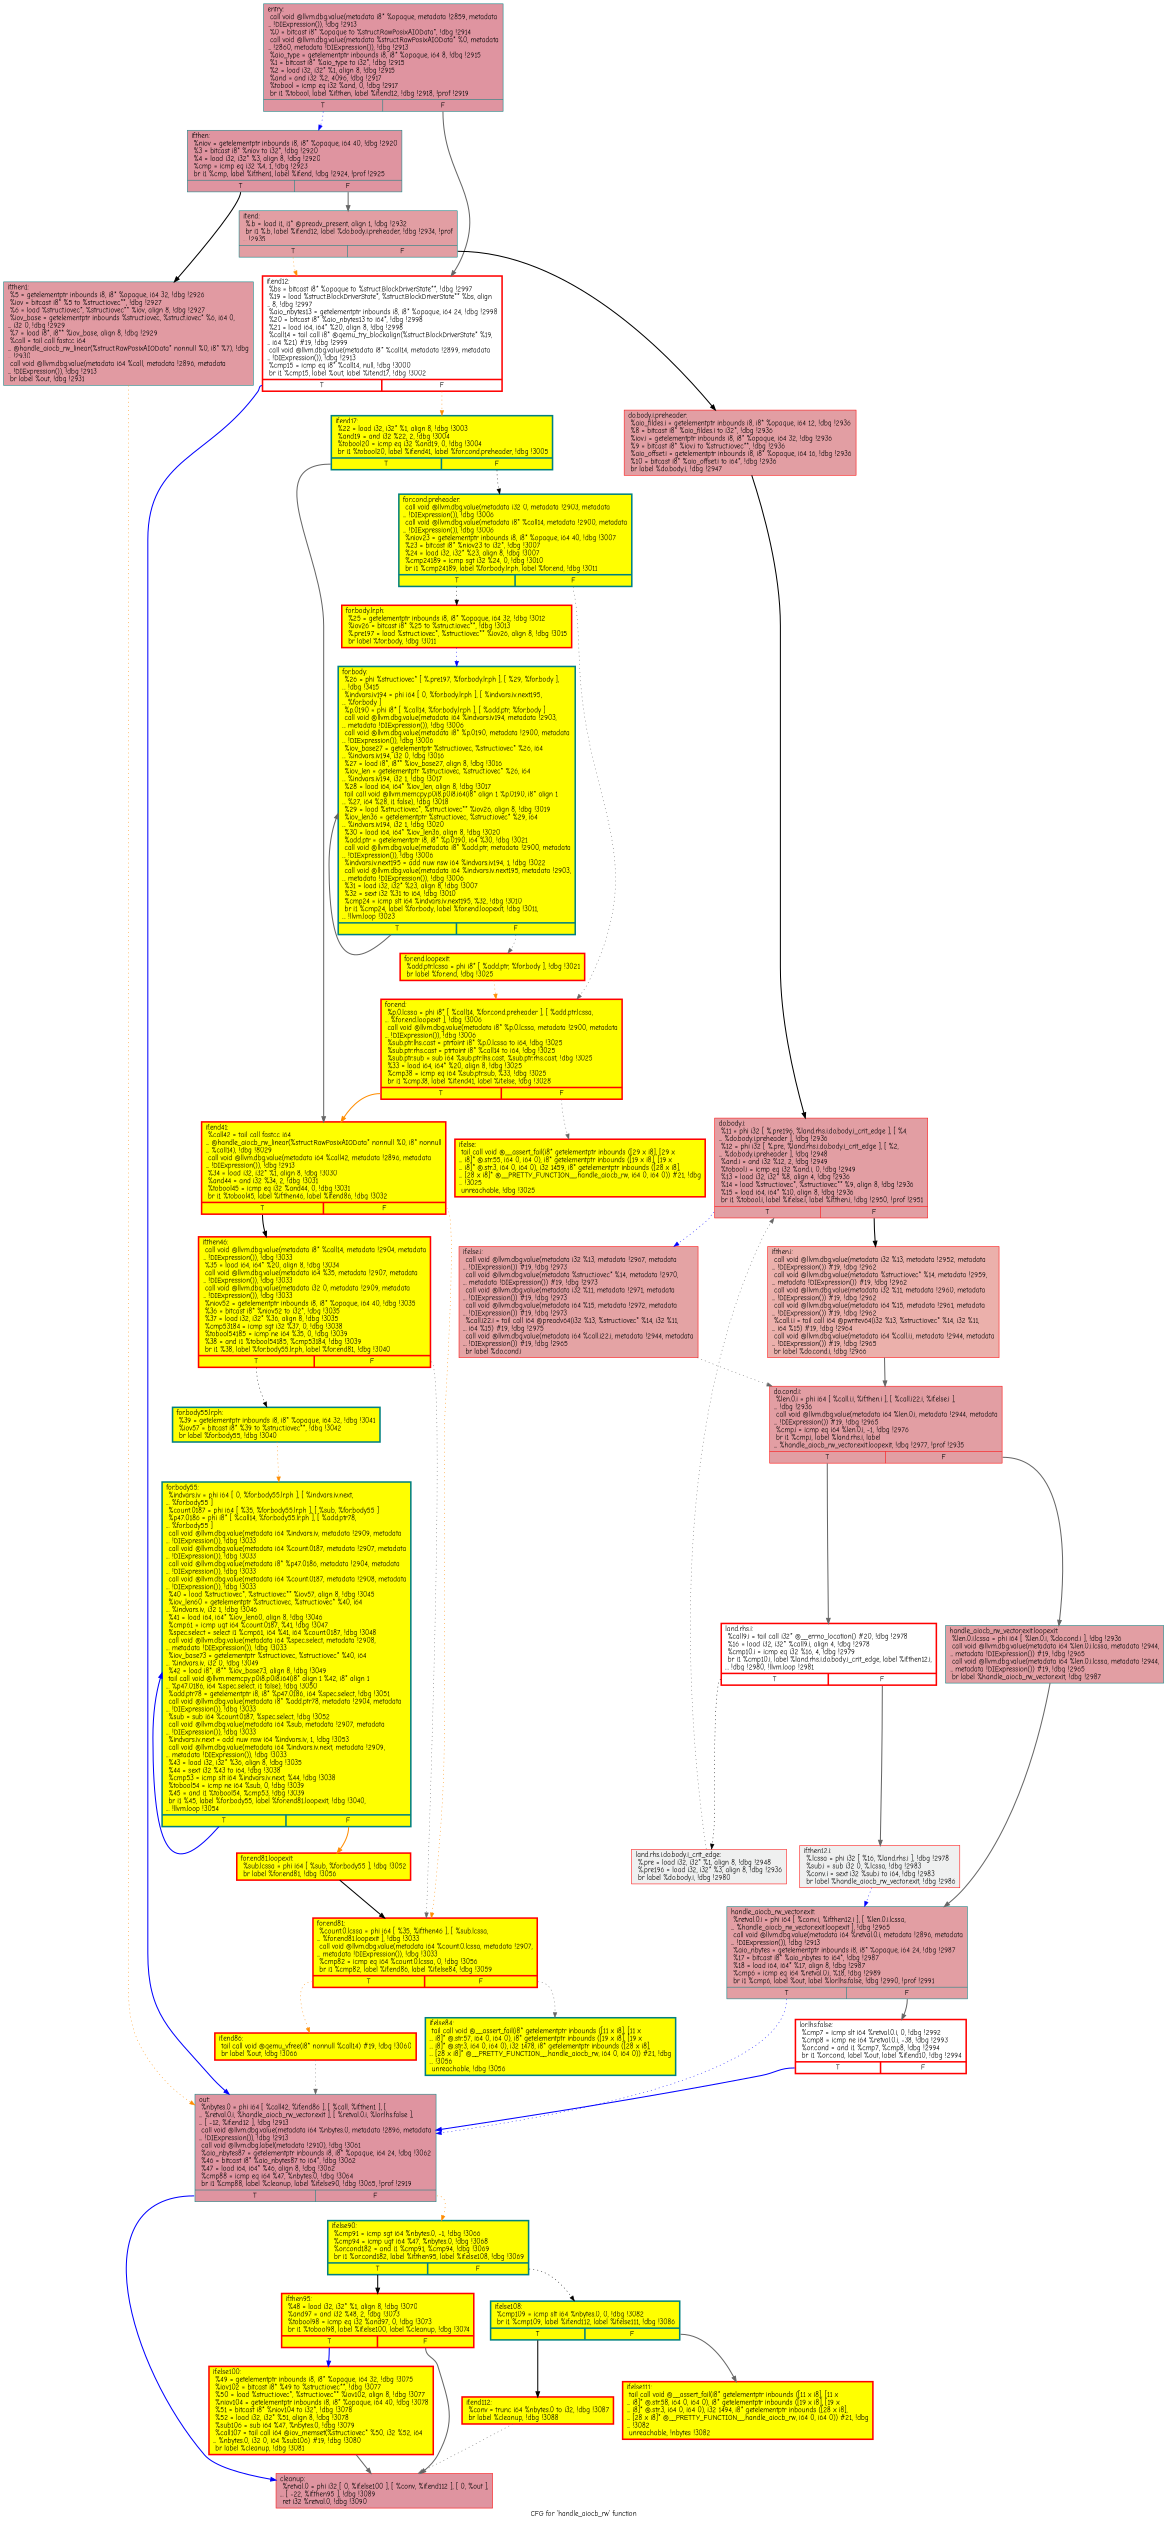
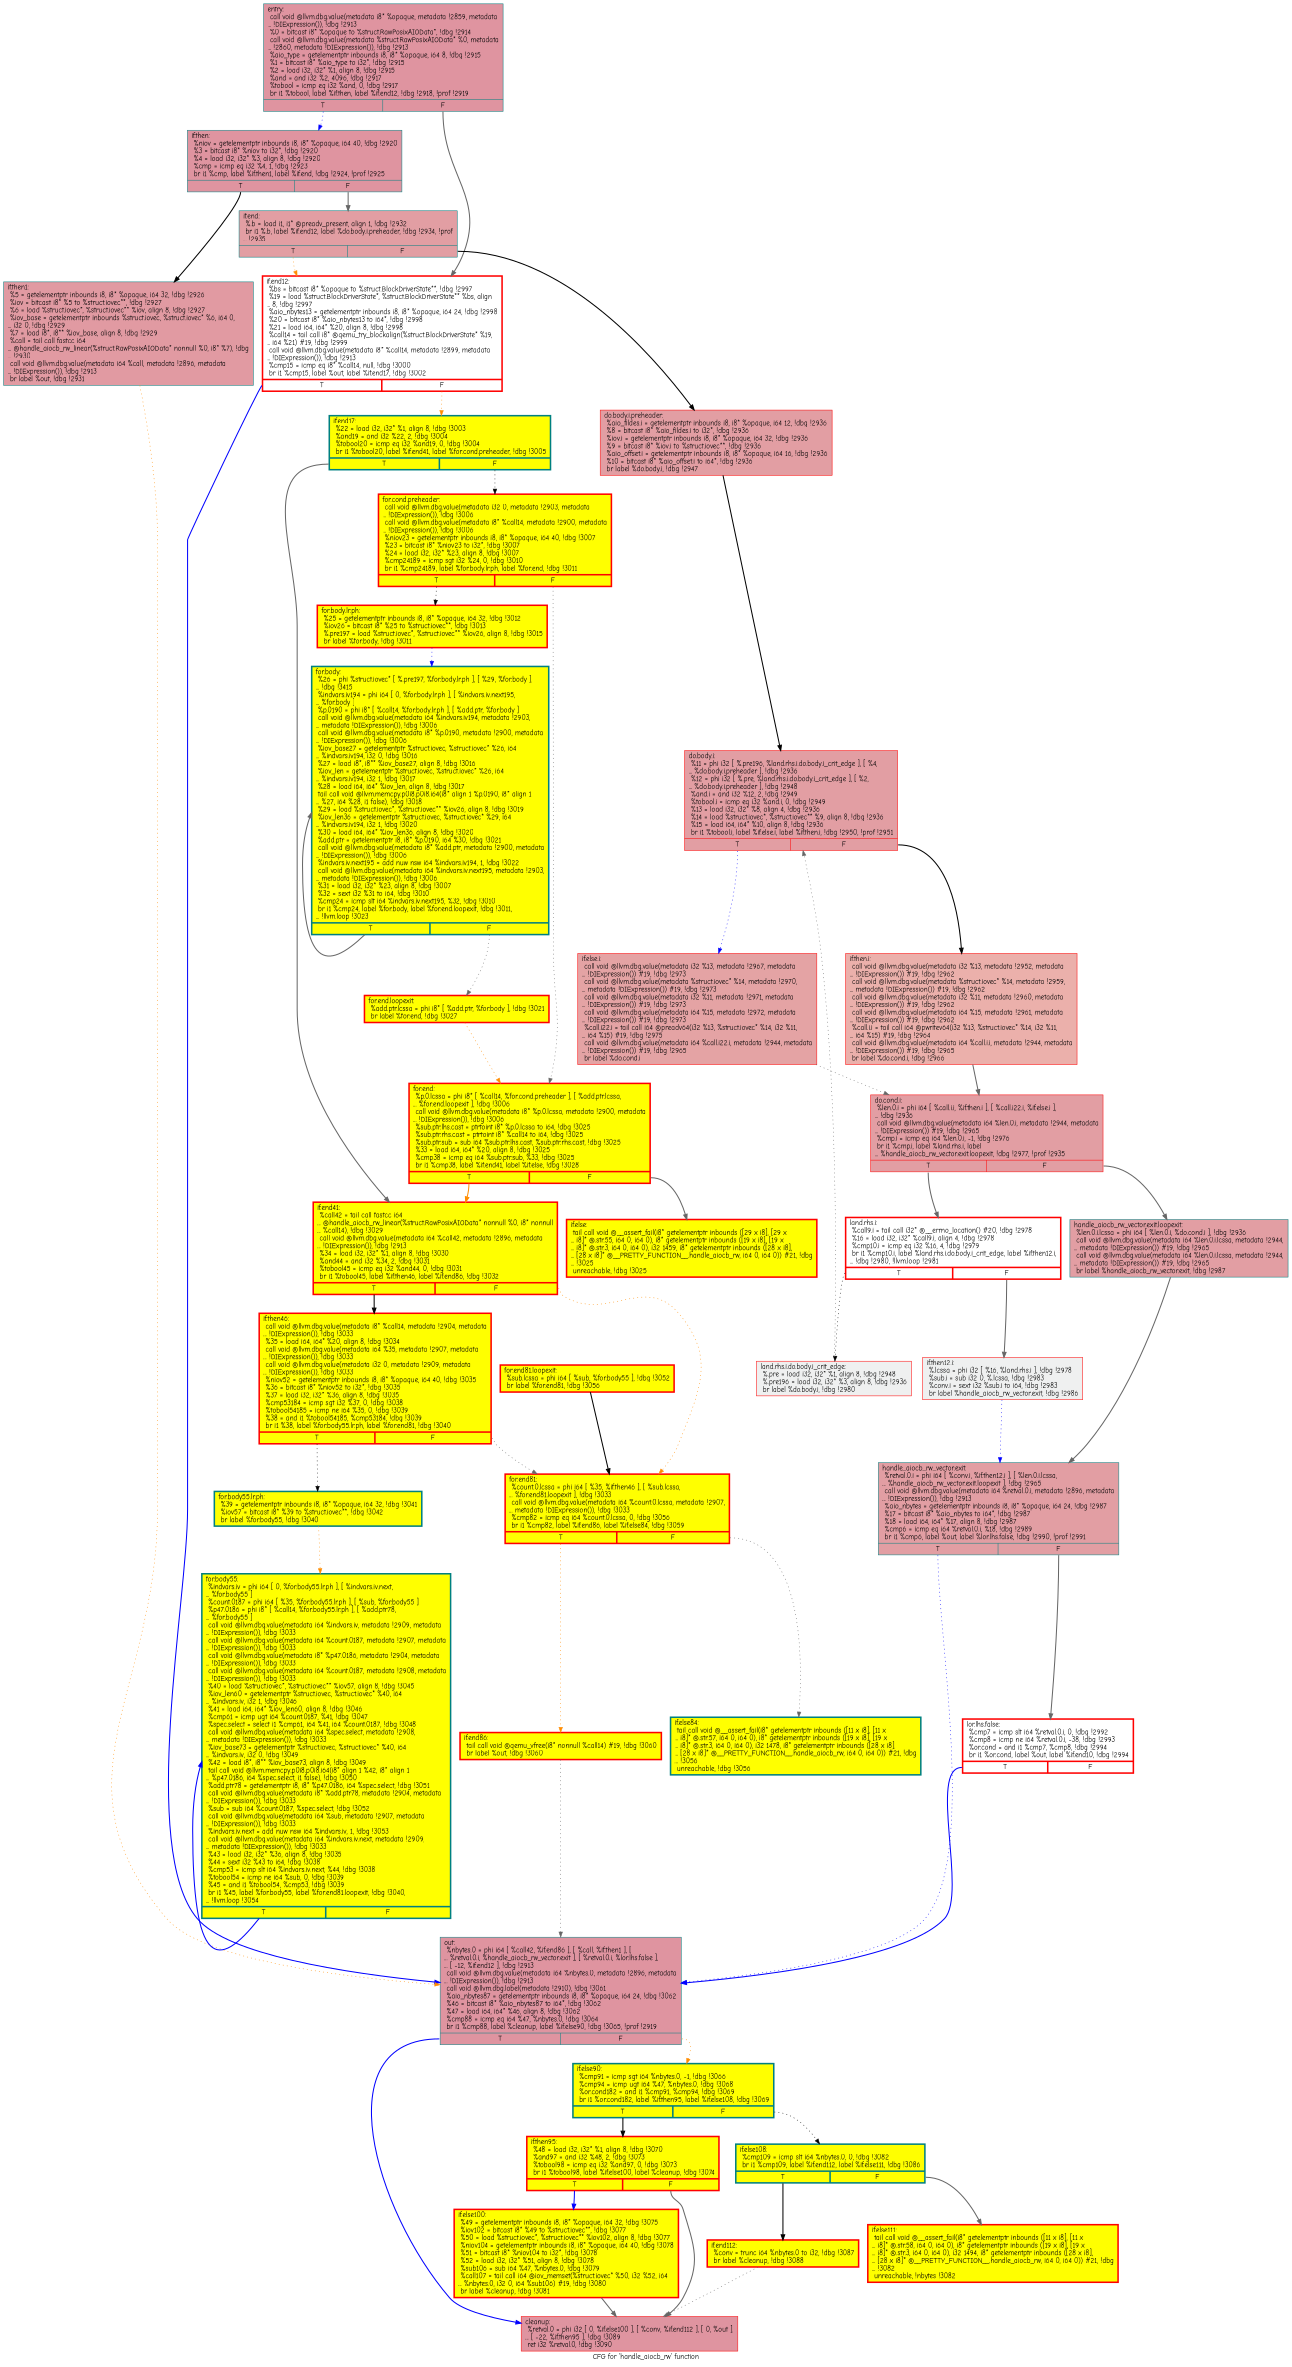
(515, 540) -> (495, 540)
(449, 974) -> (413, 1016)
(563, 1117) -> (674, 1190)
(239, 1150) -> (350, 1231)
(346, 1838) -> none
(258, 2054) -> (504, 1753)
